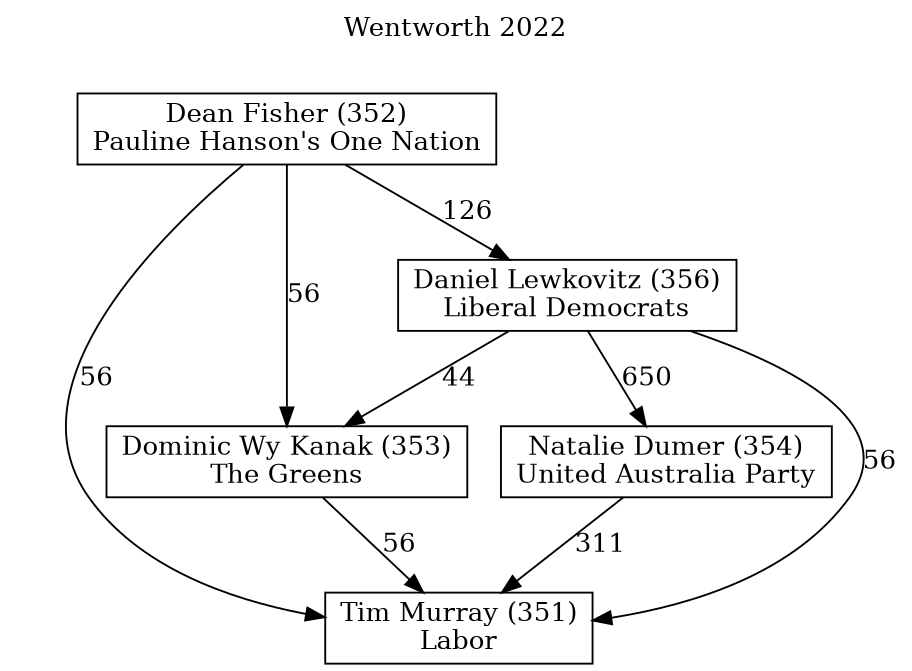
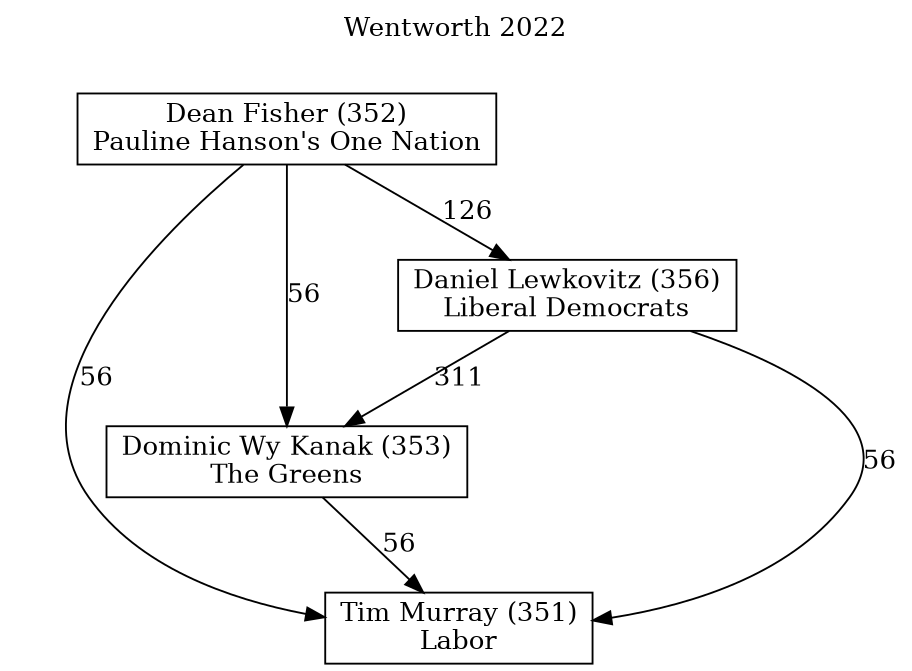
(460, 379) -> (460, 379)
(666, 462) -> none
